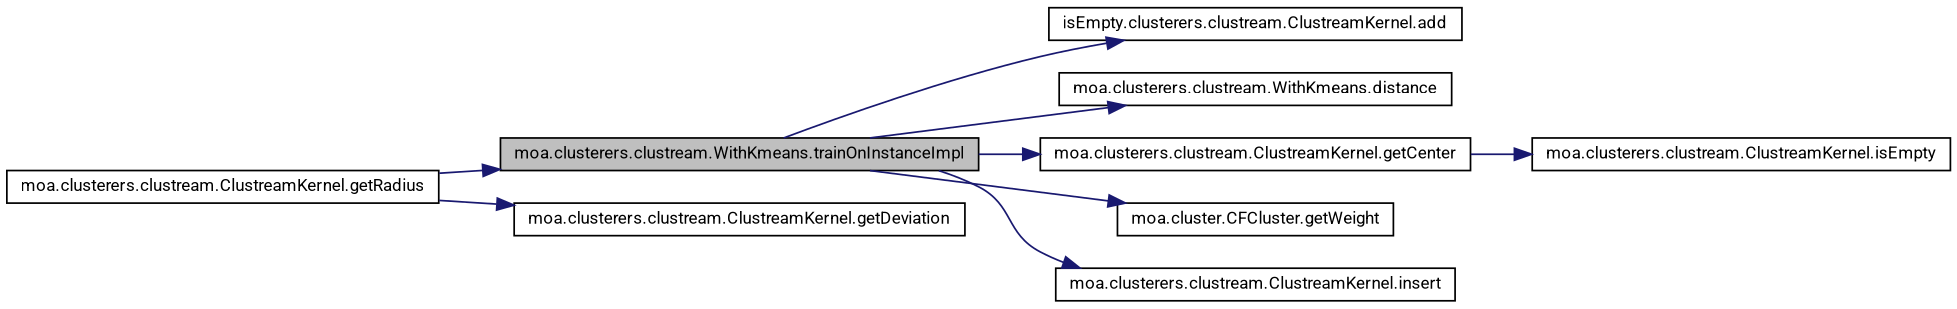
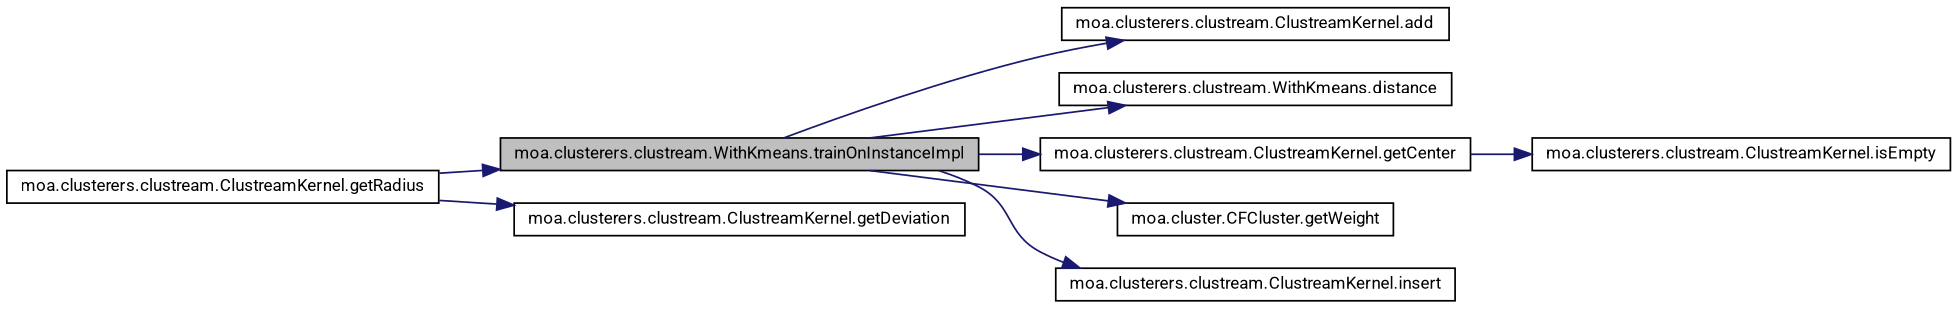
(1255, 24) -> (1255, 24)
